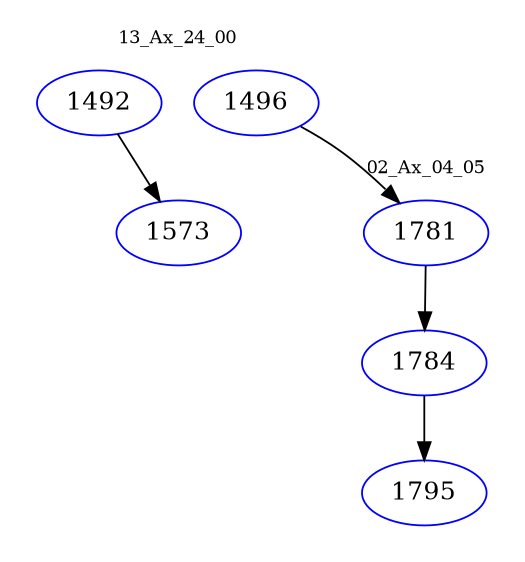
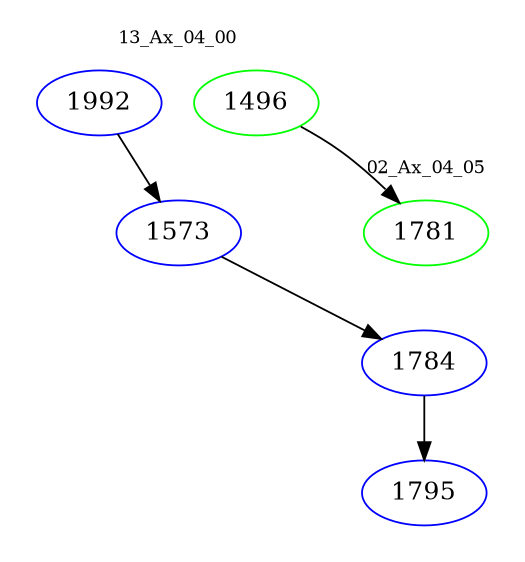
(178, 39) -> (178, 39)
(99, 103) -> (99, 103)
(256, 103) -> (256, 103)
(426, 233) -> (426, 233)
(425, 289) -> (293, 294)
